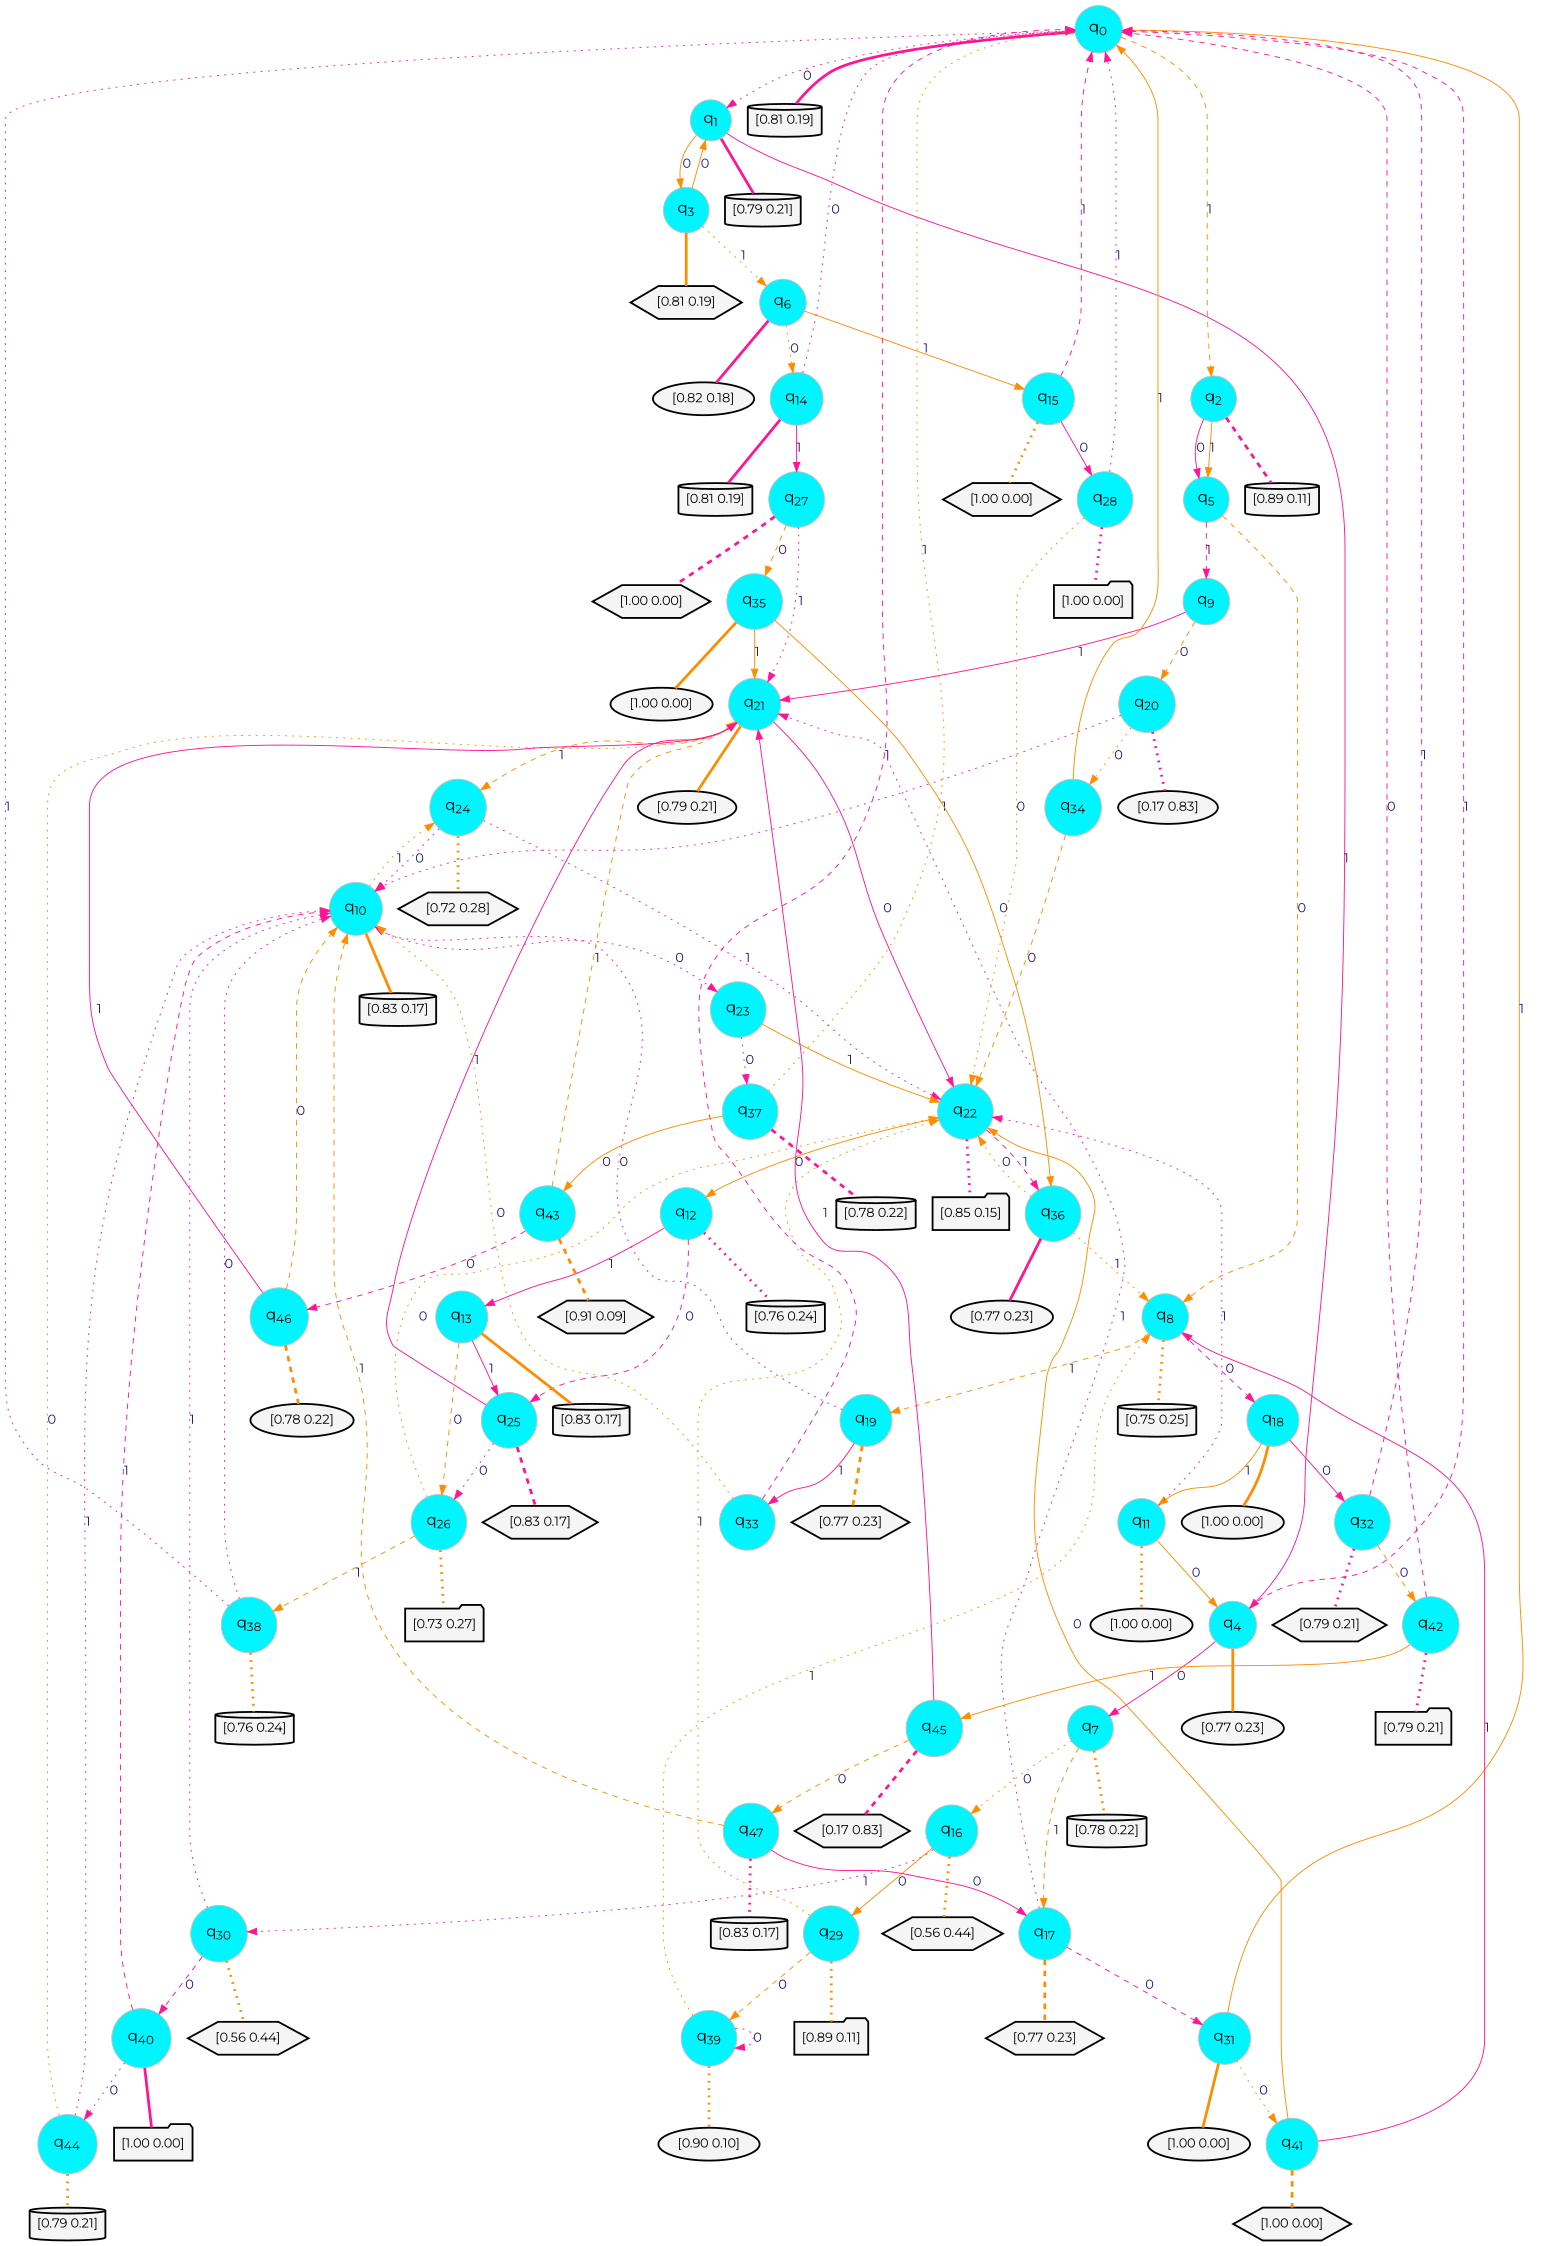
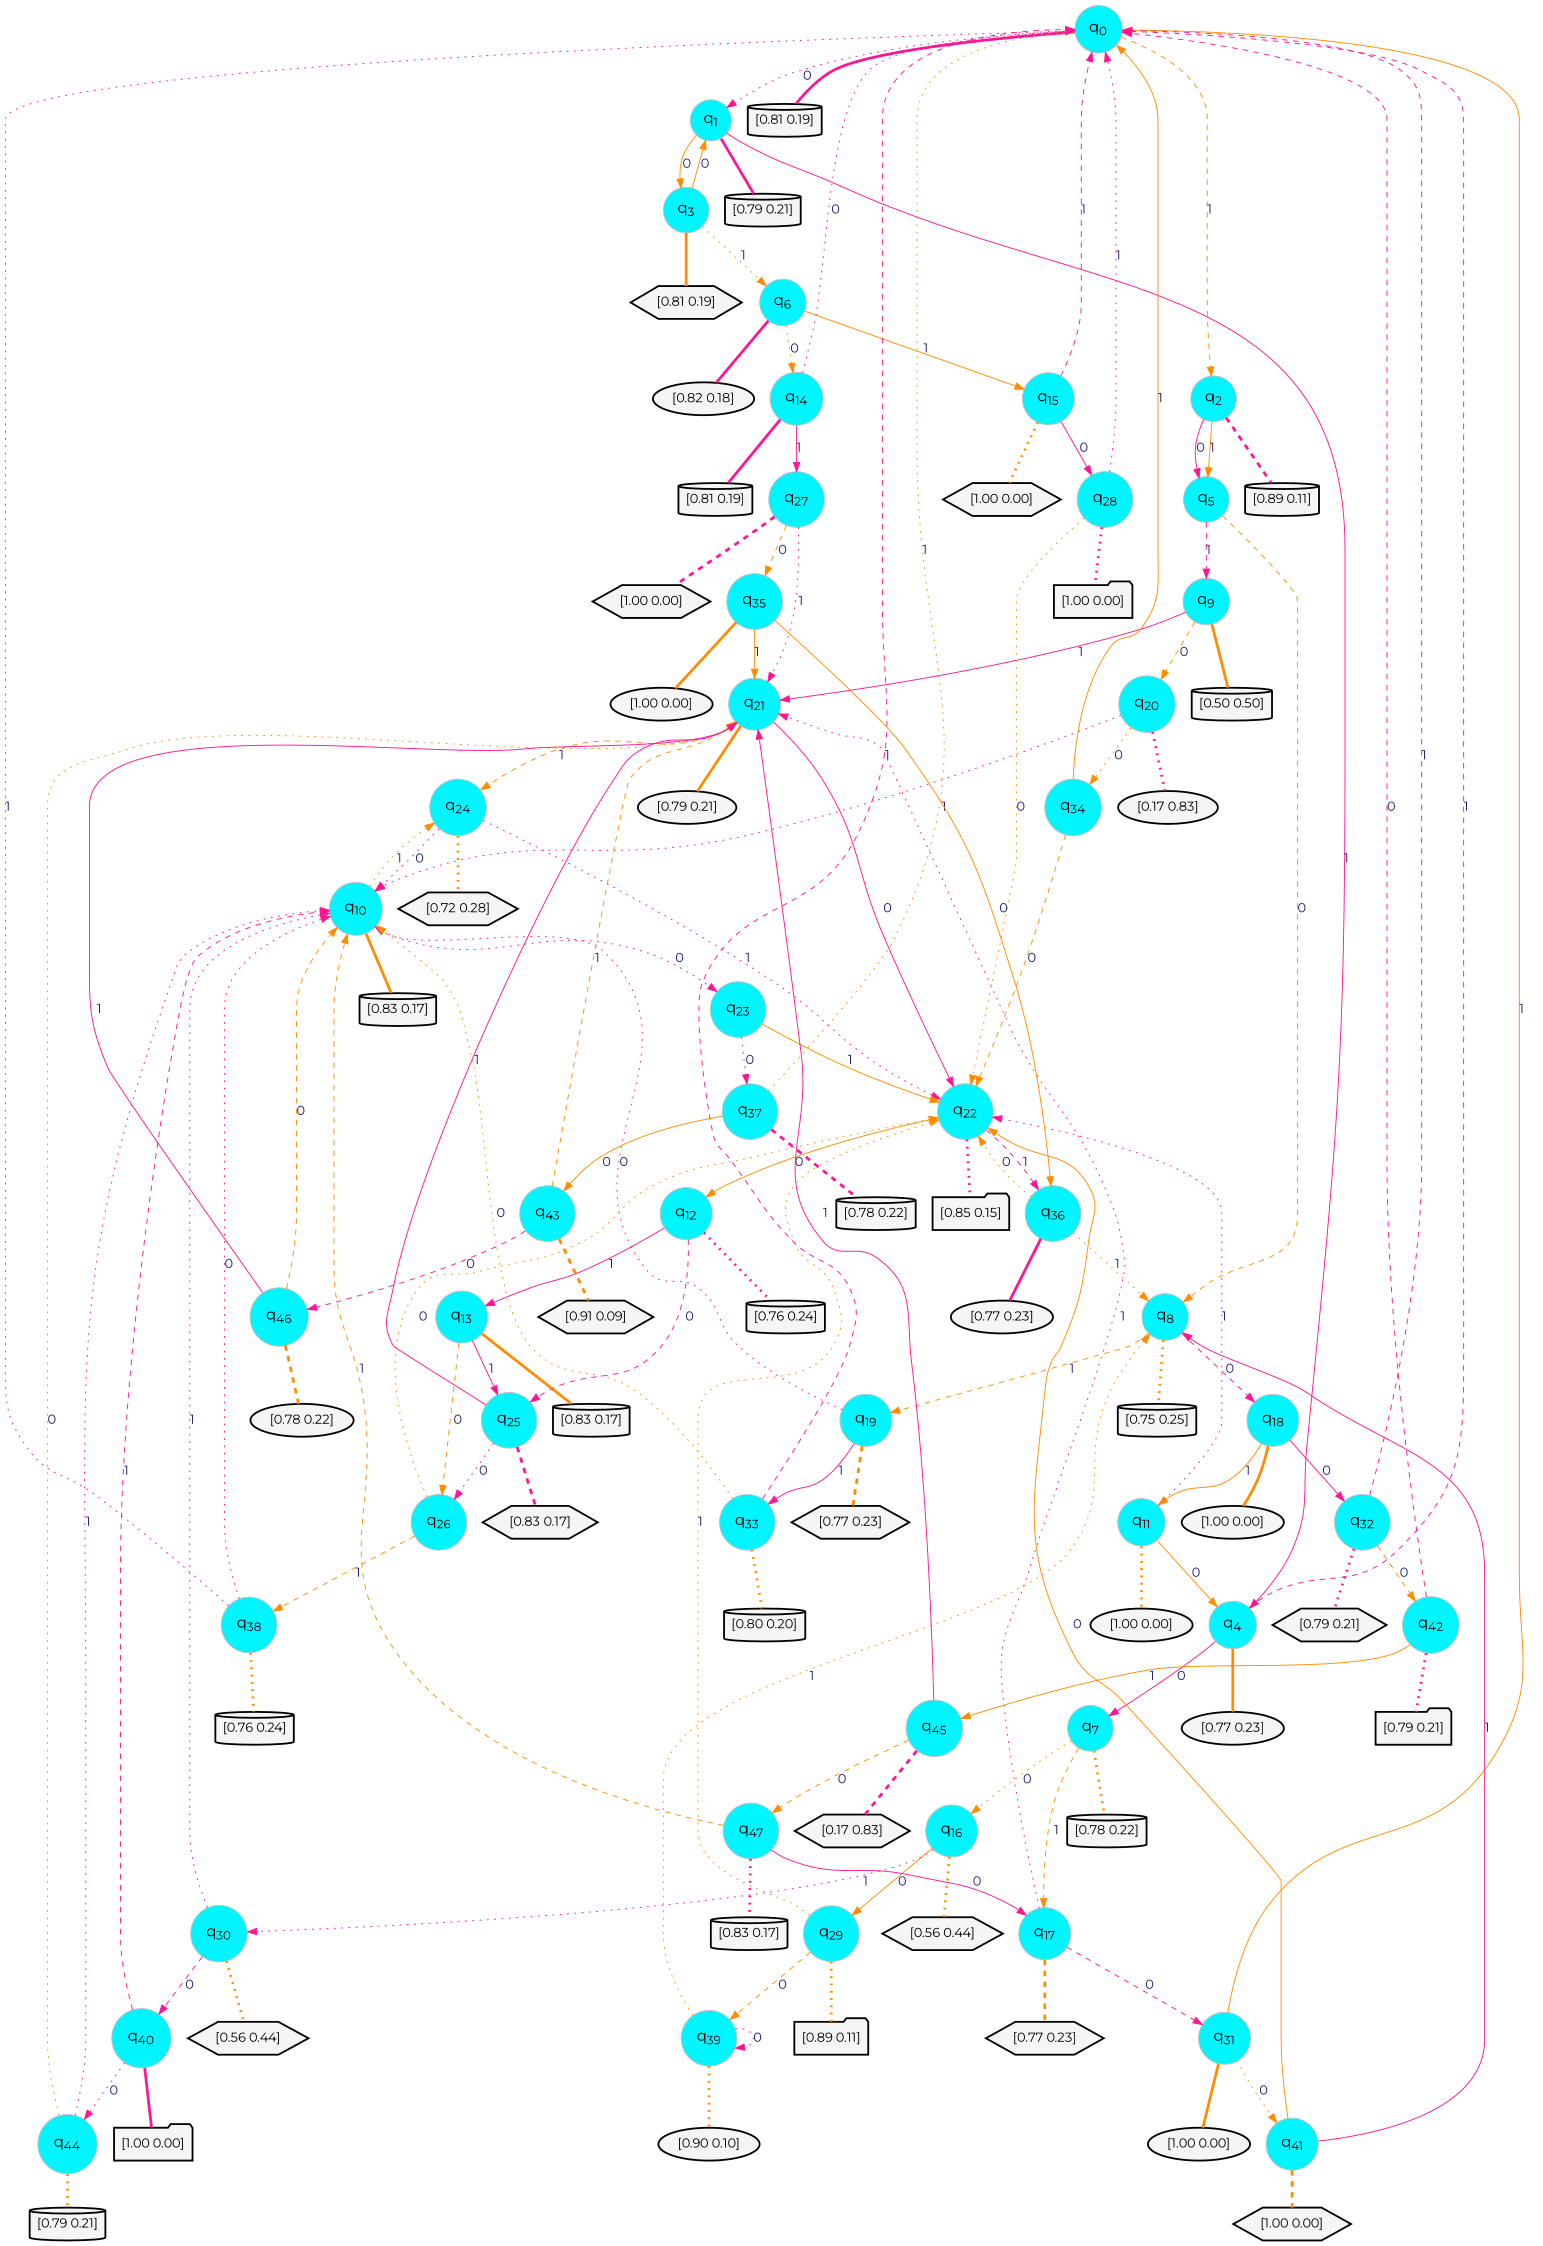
none -> (1232, 704)
(444, 1625) -> none
none -> (765, 1625)
